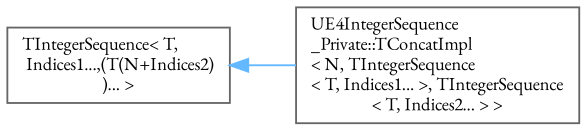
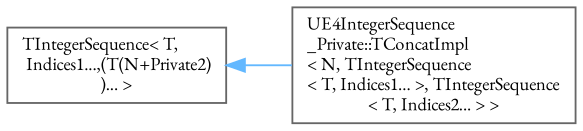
(119, 65) -> (117, 65)
